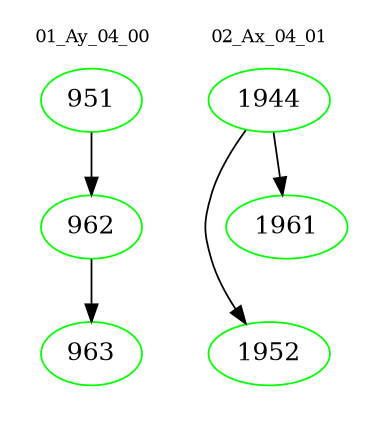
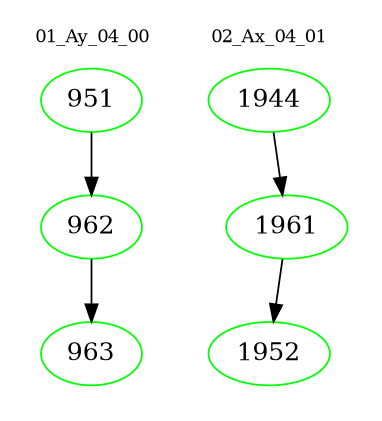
(206, 218) -> (279, 282)
